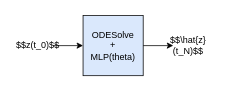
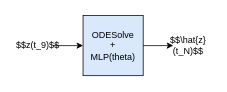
(38, 45) -> (38, 45)
